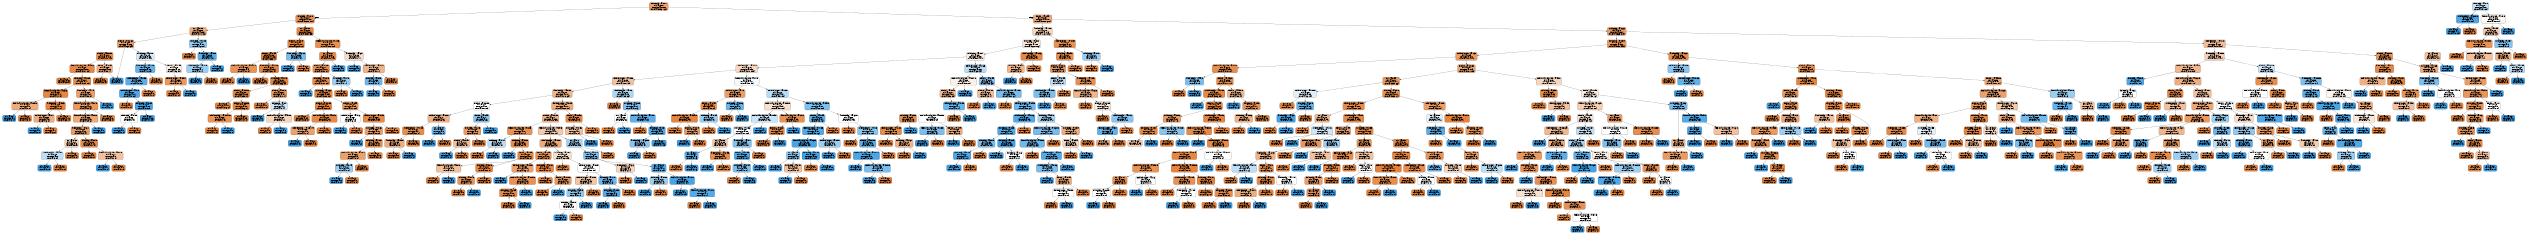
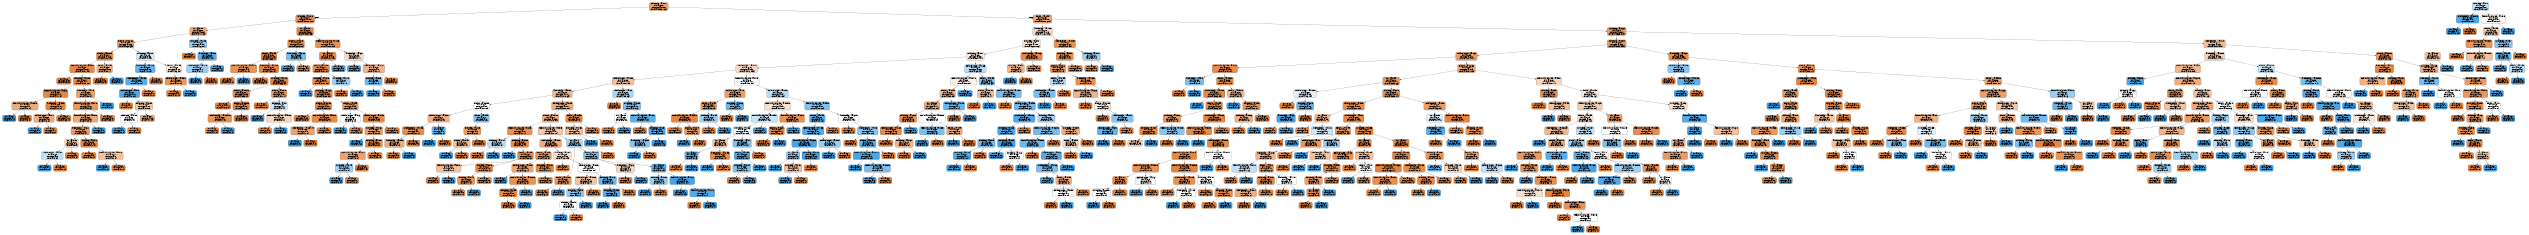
(269, 56) -> (269, 56)
(2503, 56) -> (2503, 56)
(121, 62) -> (116, 50)
(144, 106) -> (144, 106)
(614, 106) -> (614, 106)
none -> (932, 106)
(1678, 106) -> (1678, 106)
(147, 118) -> (147, 118)
(1979, 118) -> (1979, 118)
(1863, 121) -> (1829, 112)
(1678, 124) -> (1687, 137)
(490, 131) -> none
(1149, 131) -> (1149, 131)
(1103, 143) -> (1103, 143)
(1434, 162) -> (1435, 163)
(827, 168) -> none
(553, 174) -> (573, 162)
(1322, 174) -> (1323, 175)
(1206, 180) -> (1206, 180)
(1426, 180) -> (1426, 180)
(509, 200) -> (507, 199)
